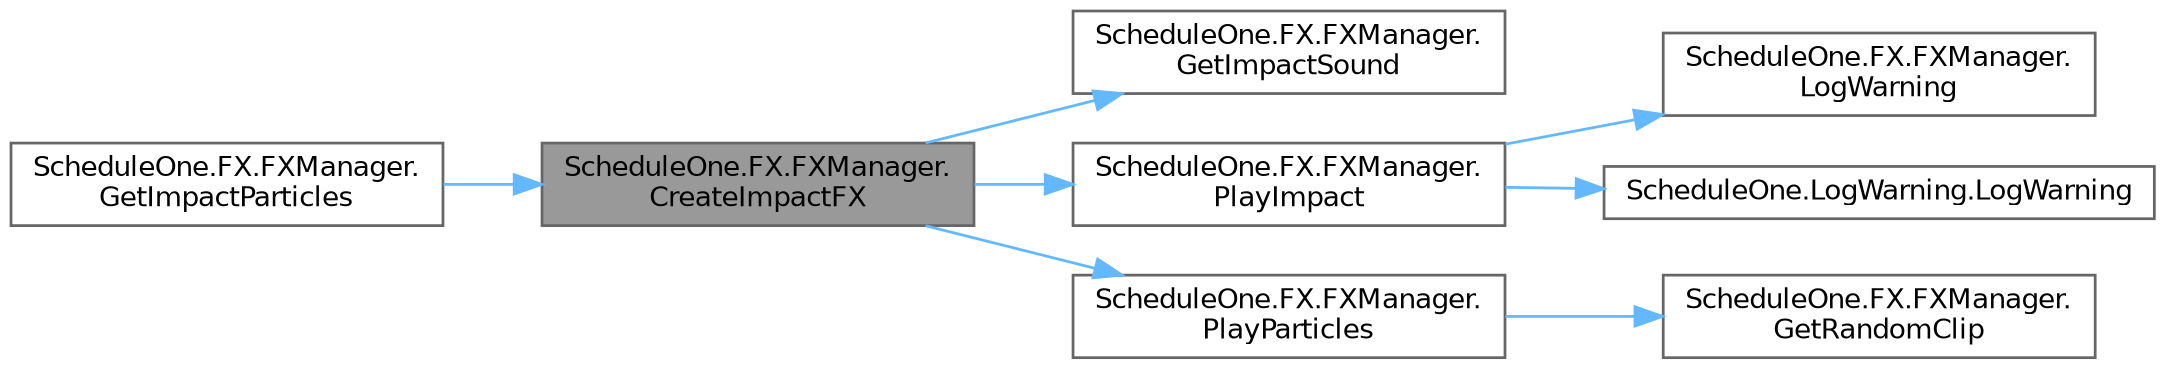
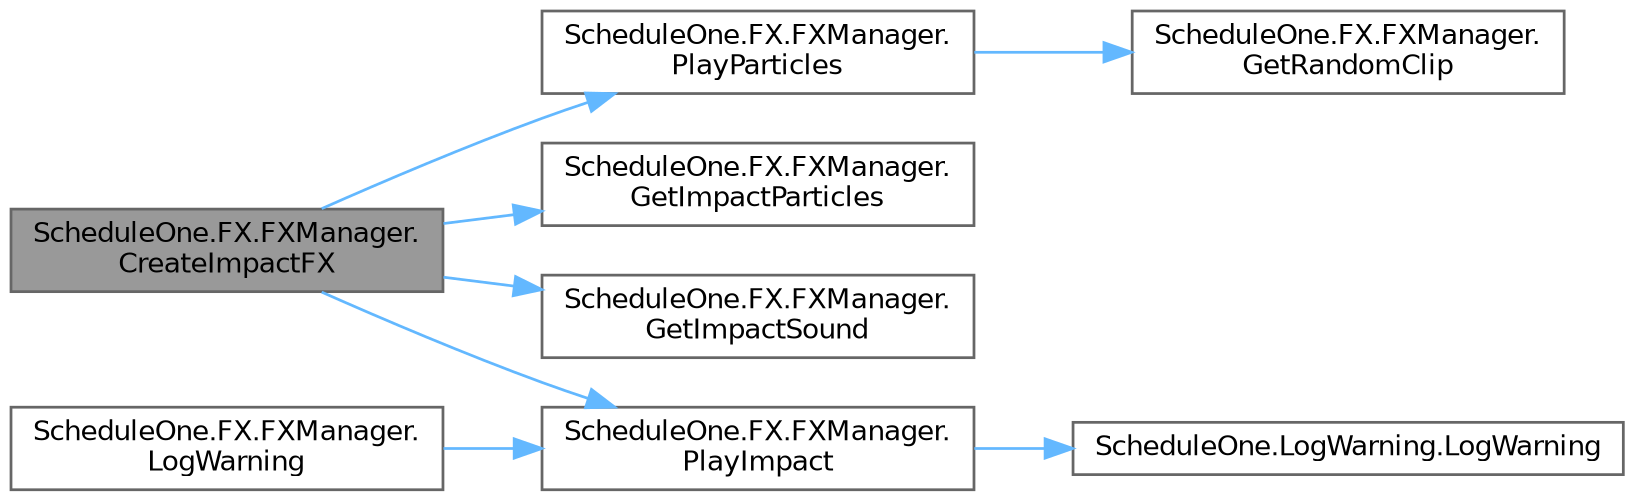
(1570, 132) -> (479, 448)
(479, 184) -> (479, 219)
